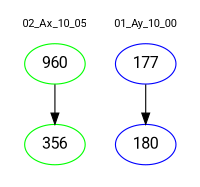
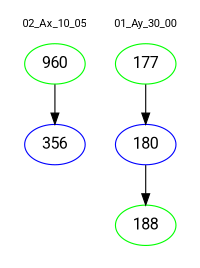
(146, 24) -> (146, 24)
(146, 64) -> (146, 64)
(55, 145) -> (55, 145)
none -> (146, 225)
